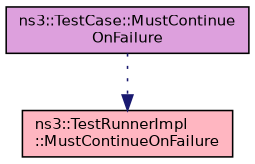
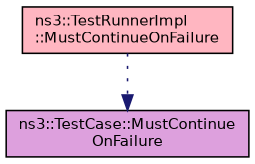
(128, 74) -> (128, 74)
